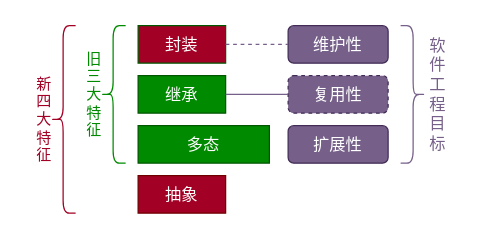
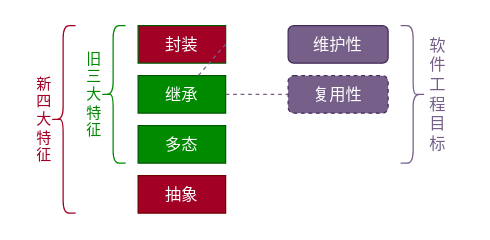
(257, 44) -> (213, 59)
(257, 94) -> (257, 94)
(204, 144) -> (182, 144)
(338, 144) -> none
